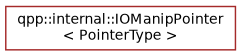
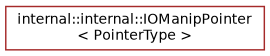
(121, 28) -> (135, 28)
